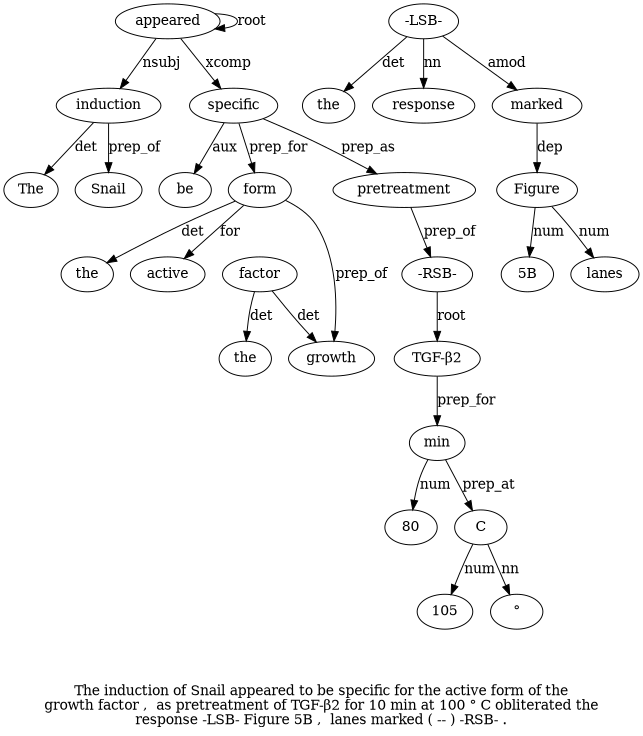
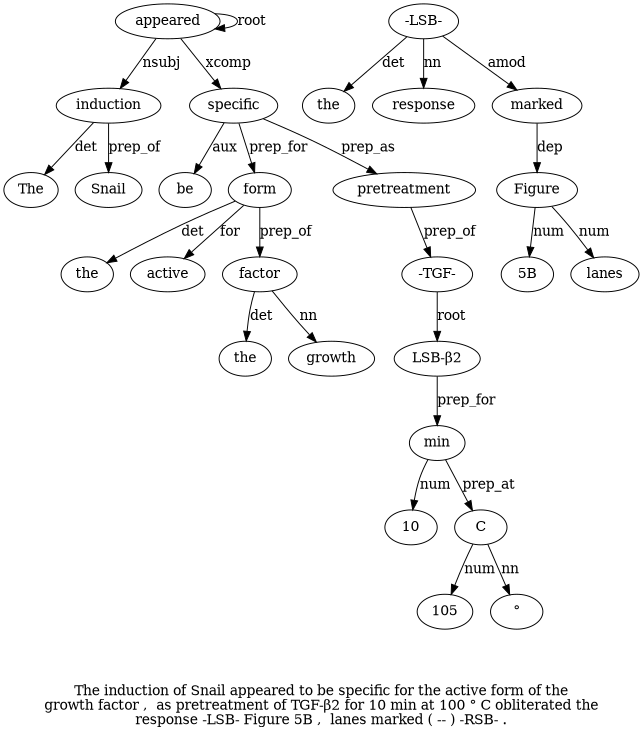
(330, 257) -> (260, 227)
(437, 274) -> (437, 274)
(309, 317) -> (309, 317)
(437, 359) -> (437, 359)
(411, 527) -> (411, 527)
